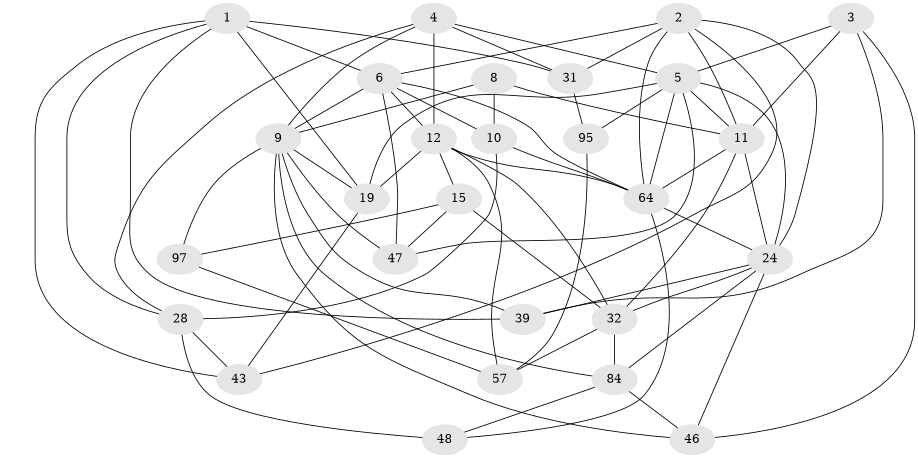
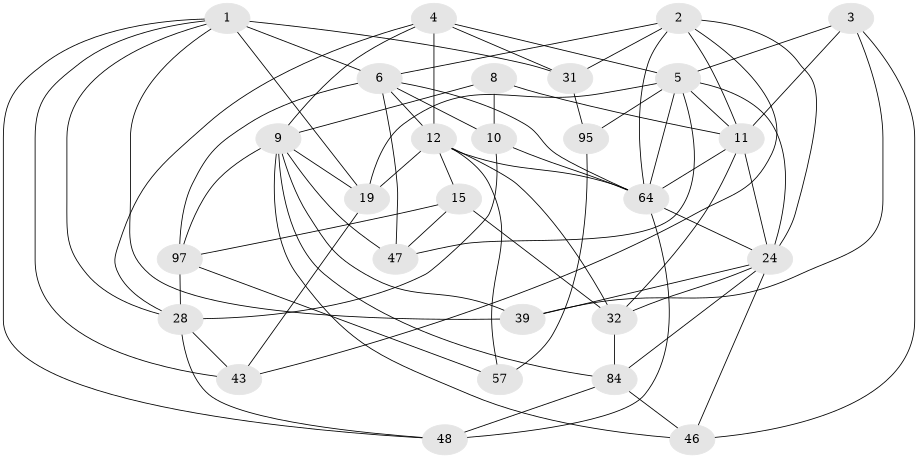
(329, 109) -> (237, 131)
none -> (180, 285)
none -> (6, 325)
(557, 349) -> none
